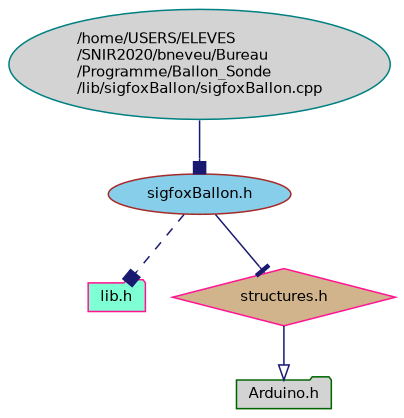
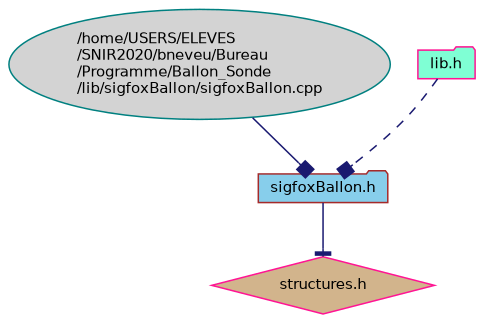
(200, 194) -> (323, 188)
(161, 243) -> (399, 125)
(284, 394) -> none
